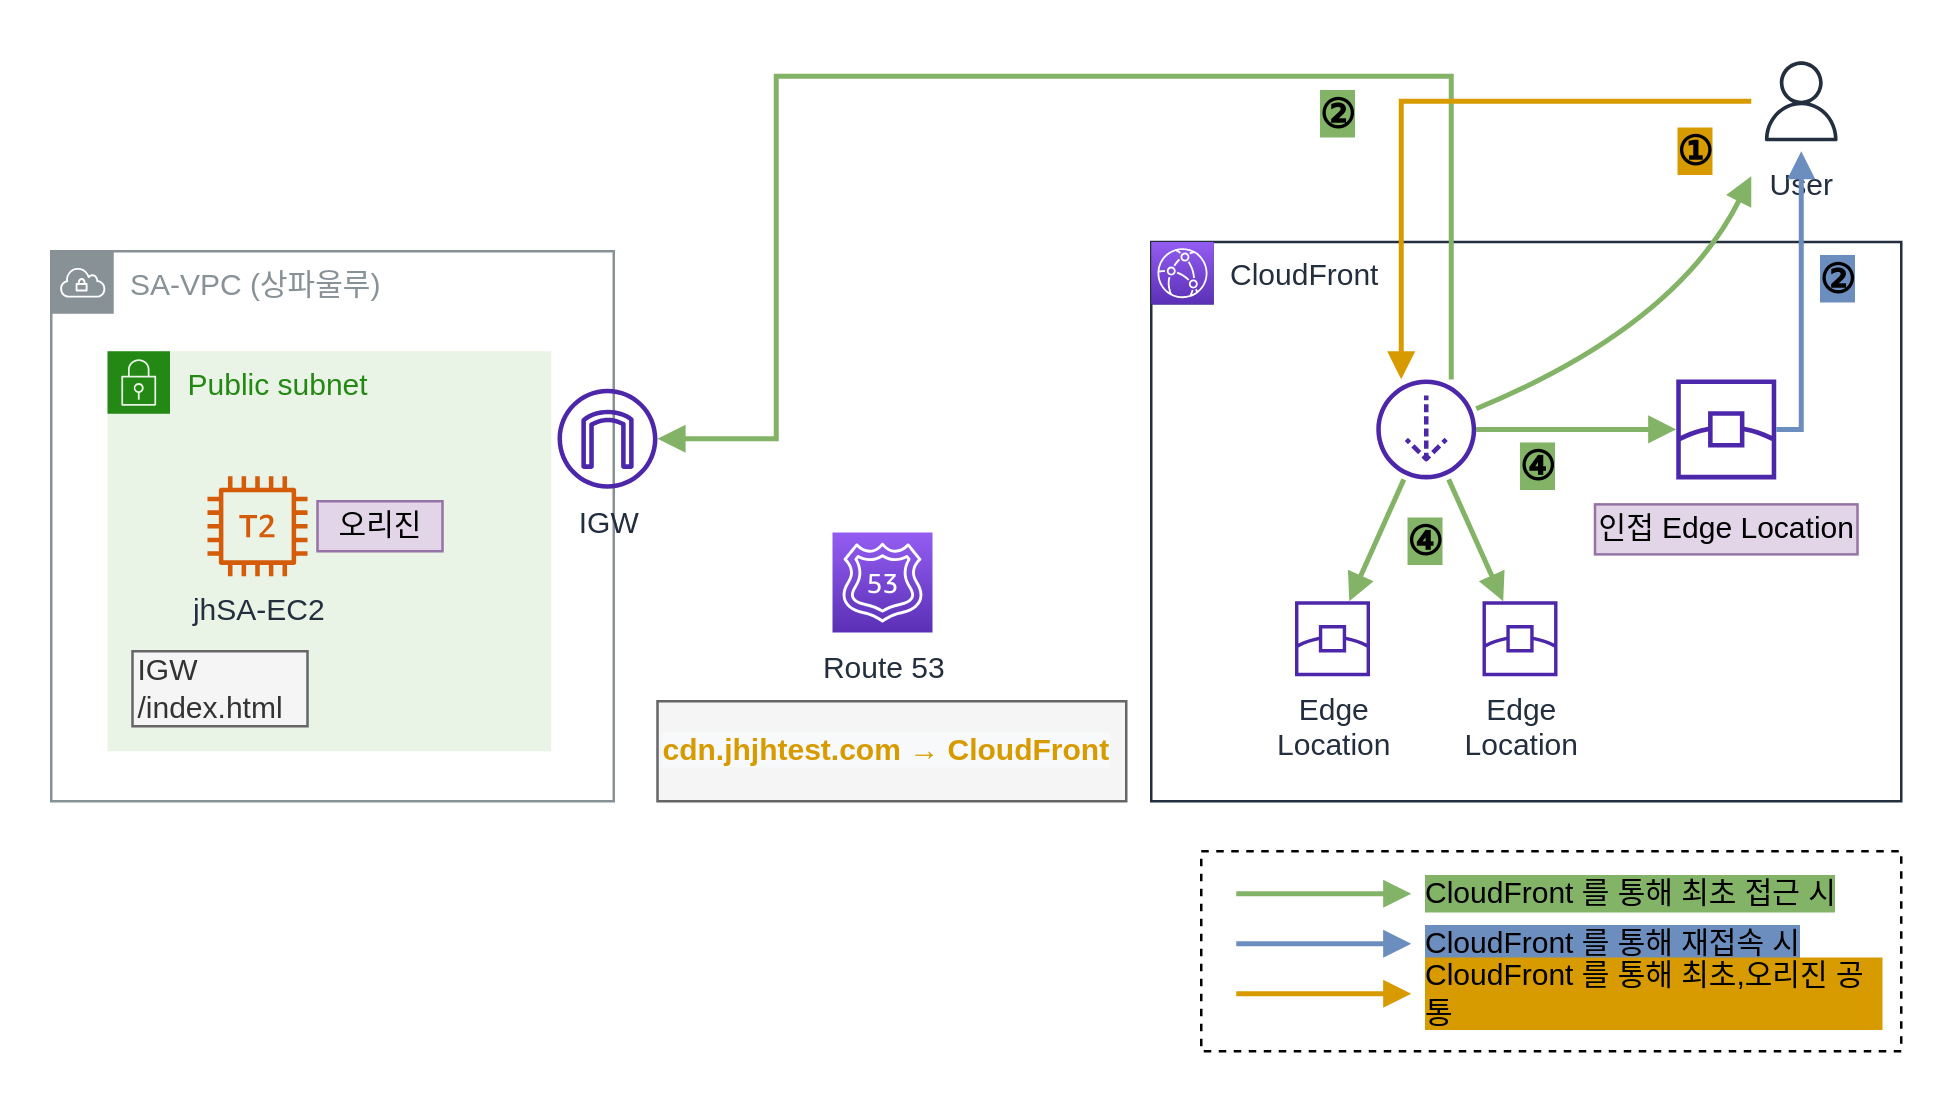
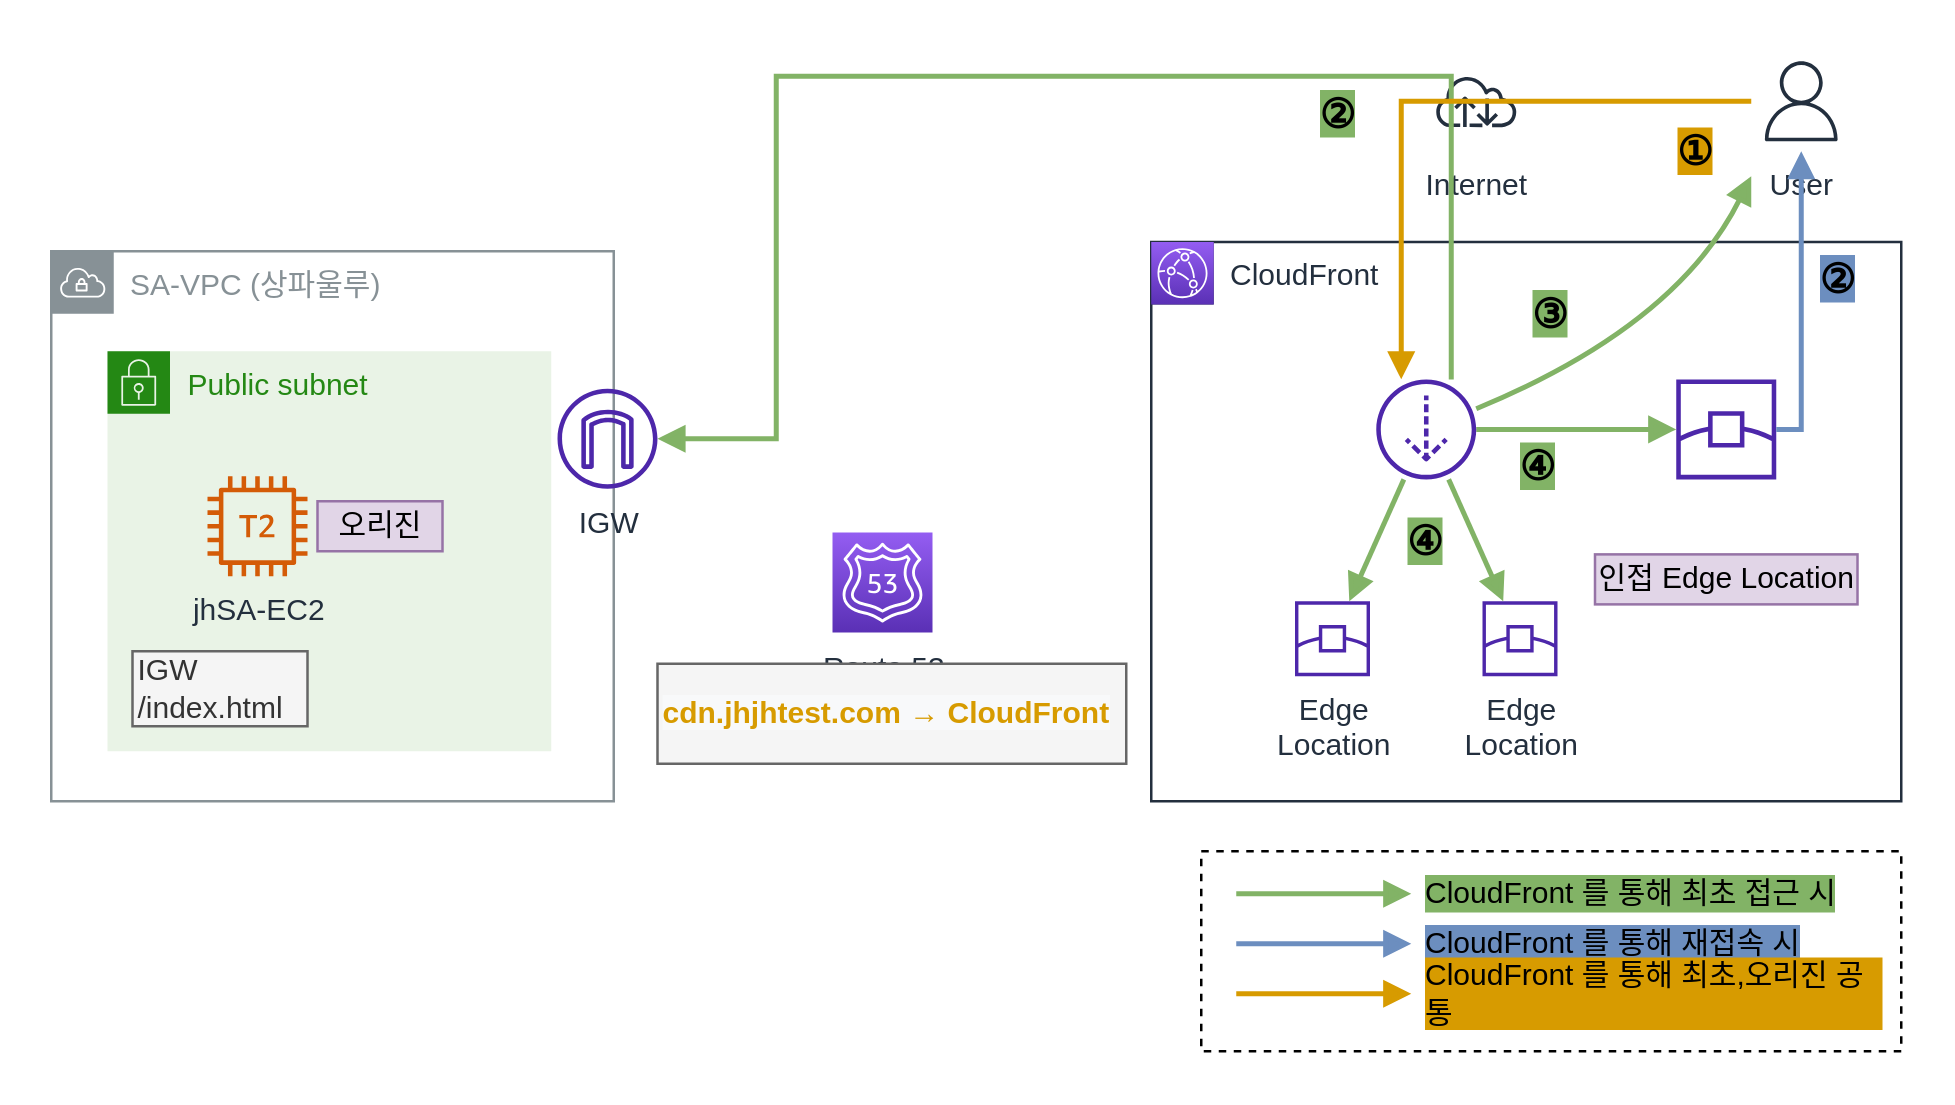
none -> (1476, 101)
none -> (1551, 314)
(1726, 529) -> (1726, 579)
(892, 751) -> (892, 714)
